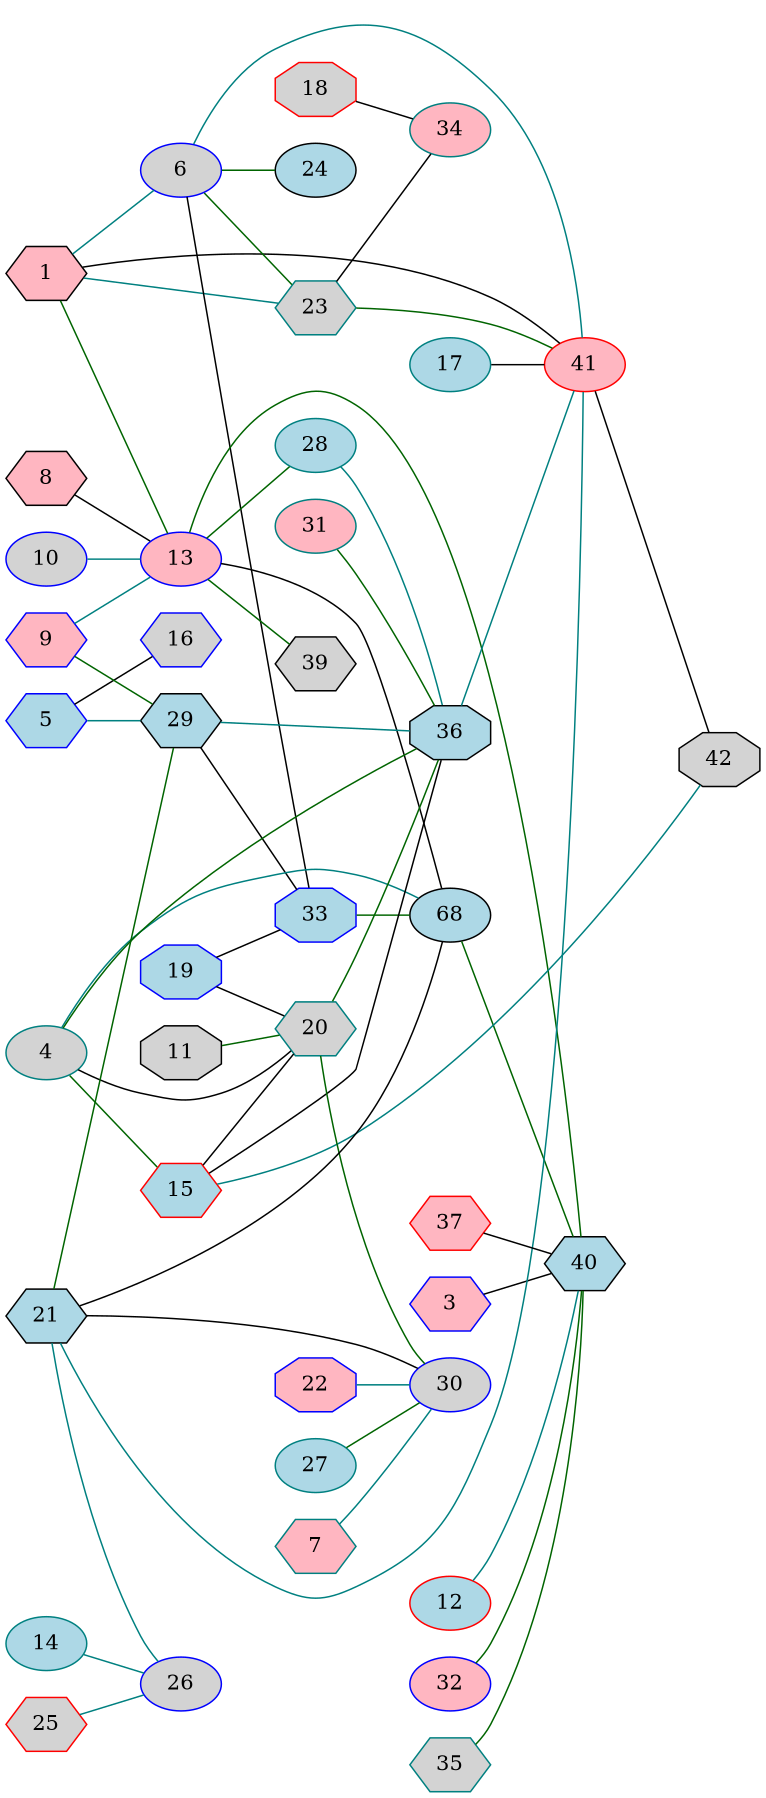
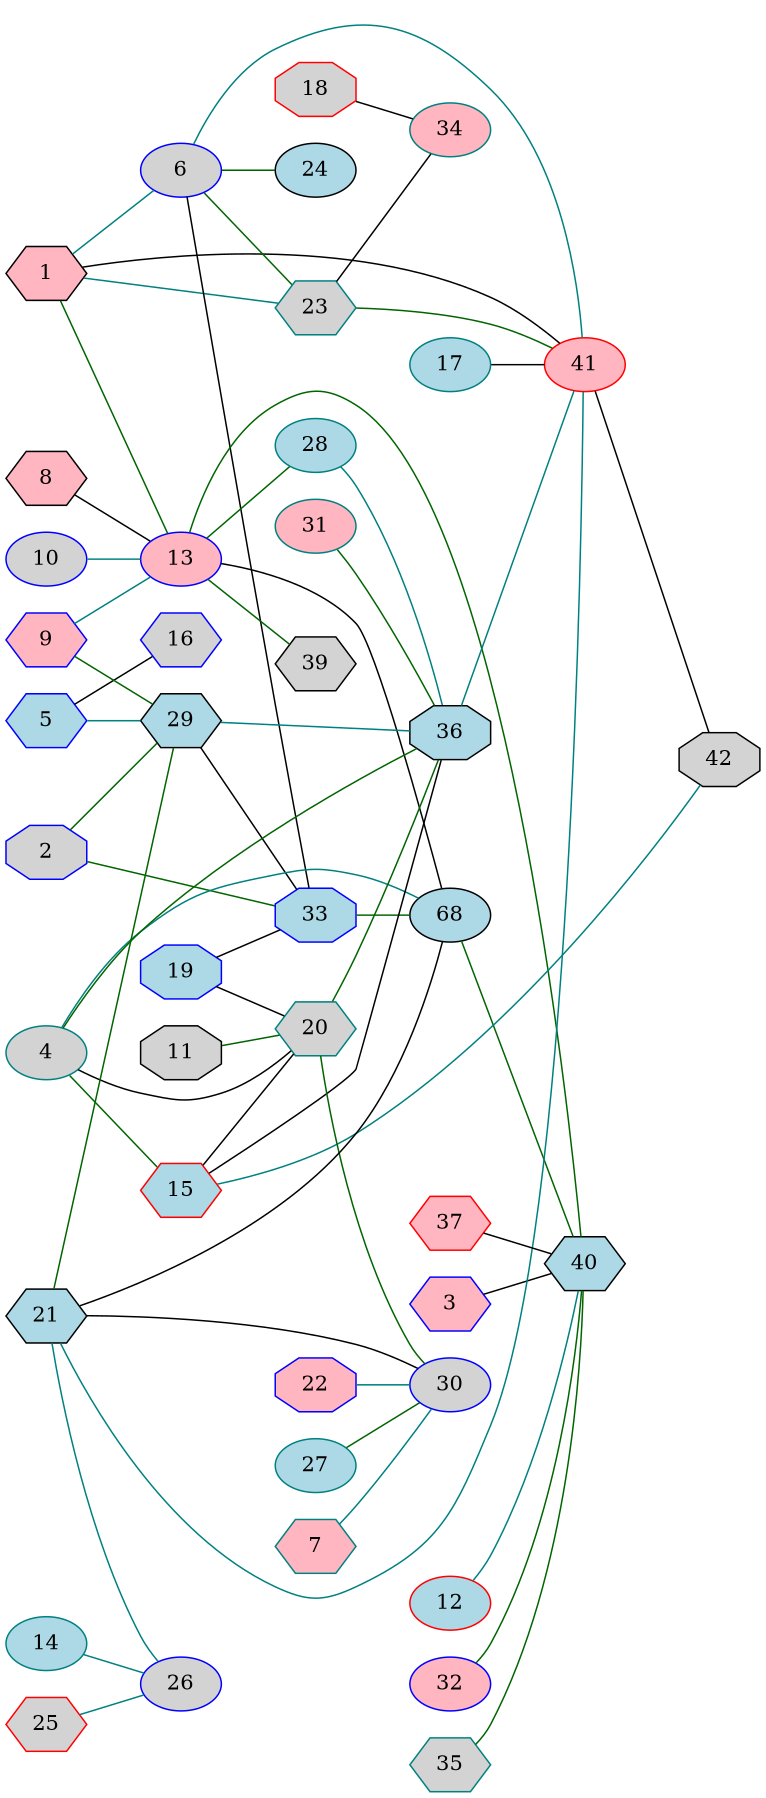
none -> (46, 852)
